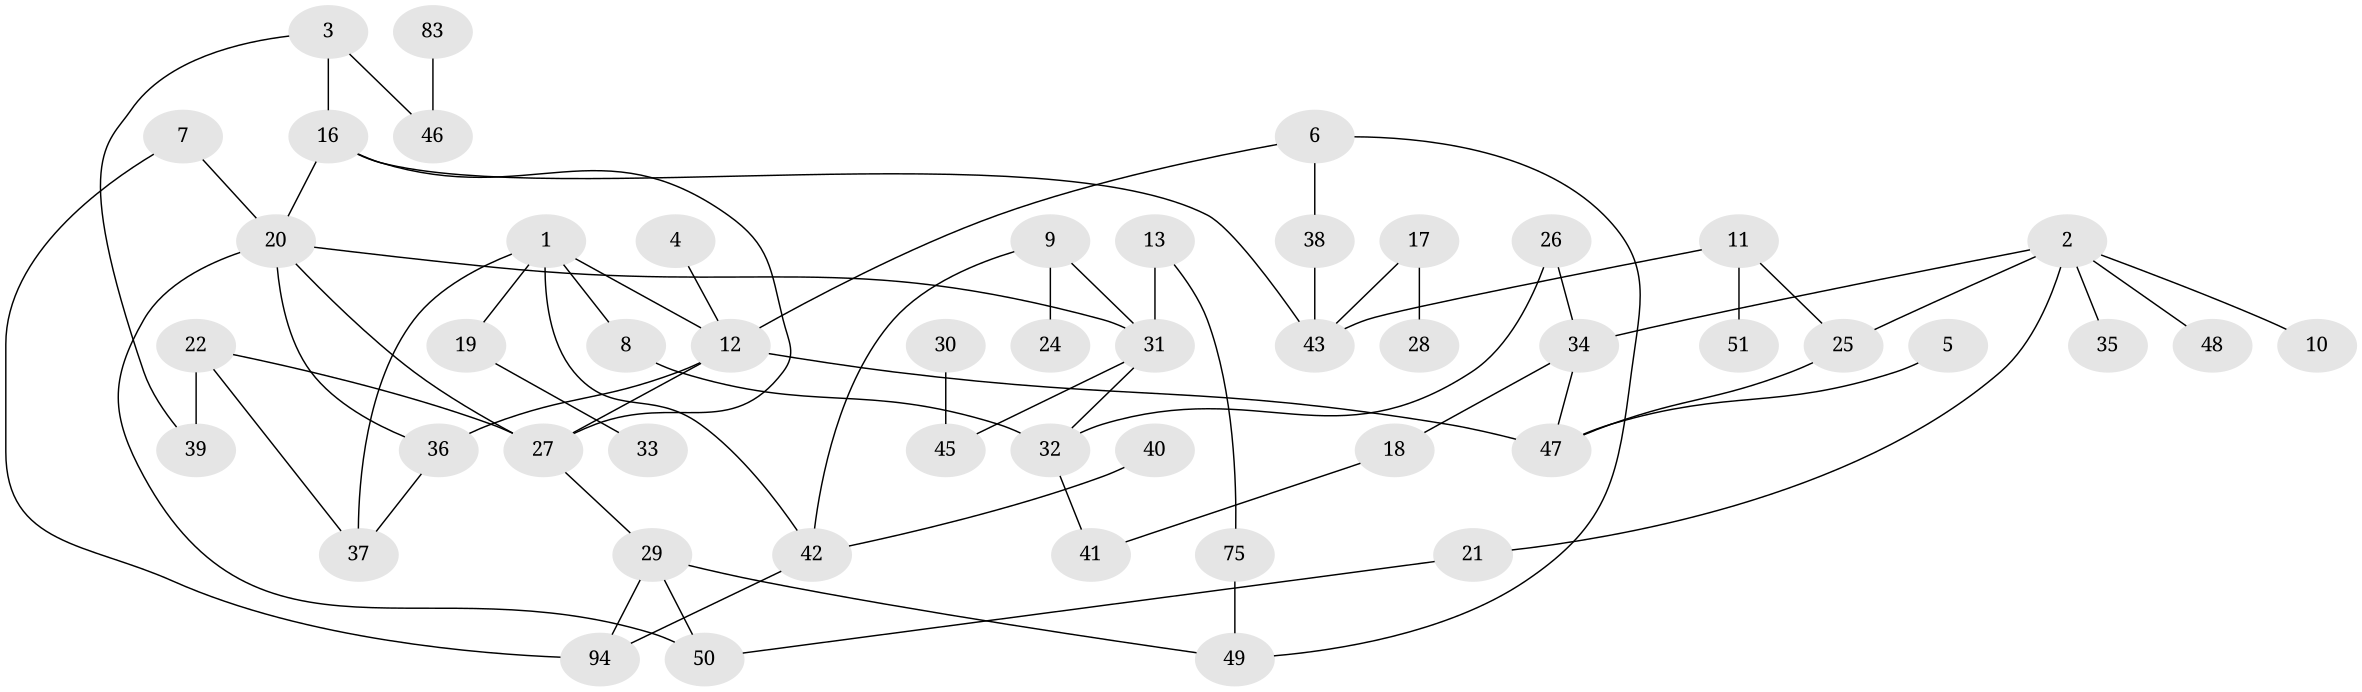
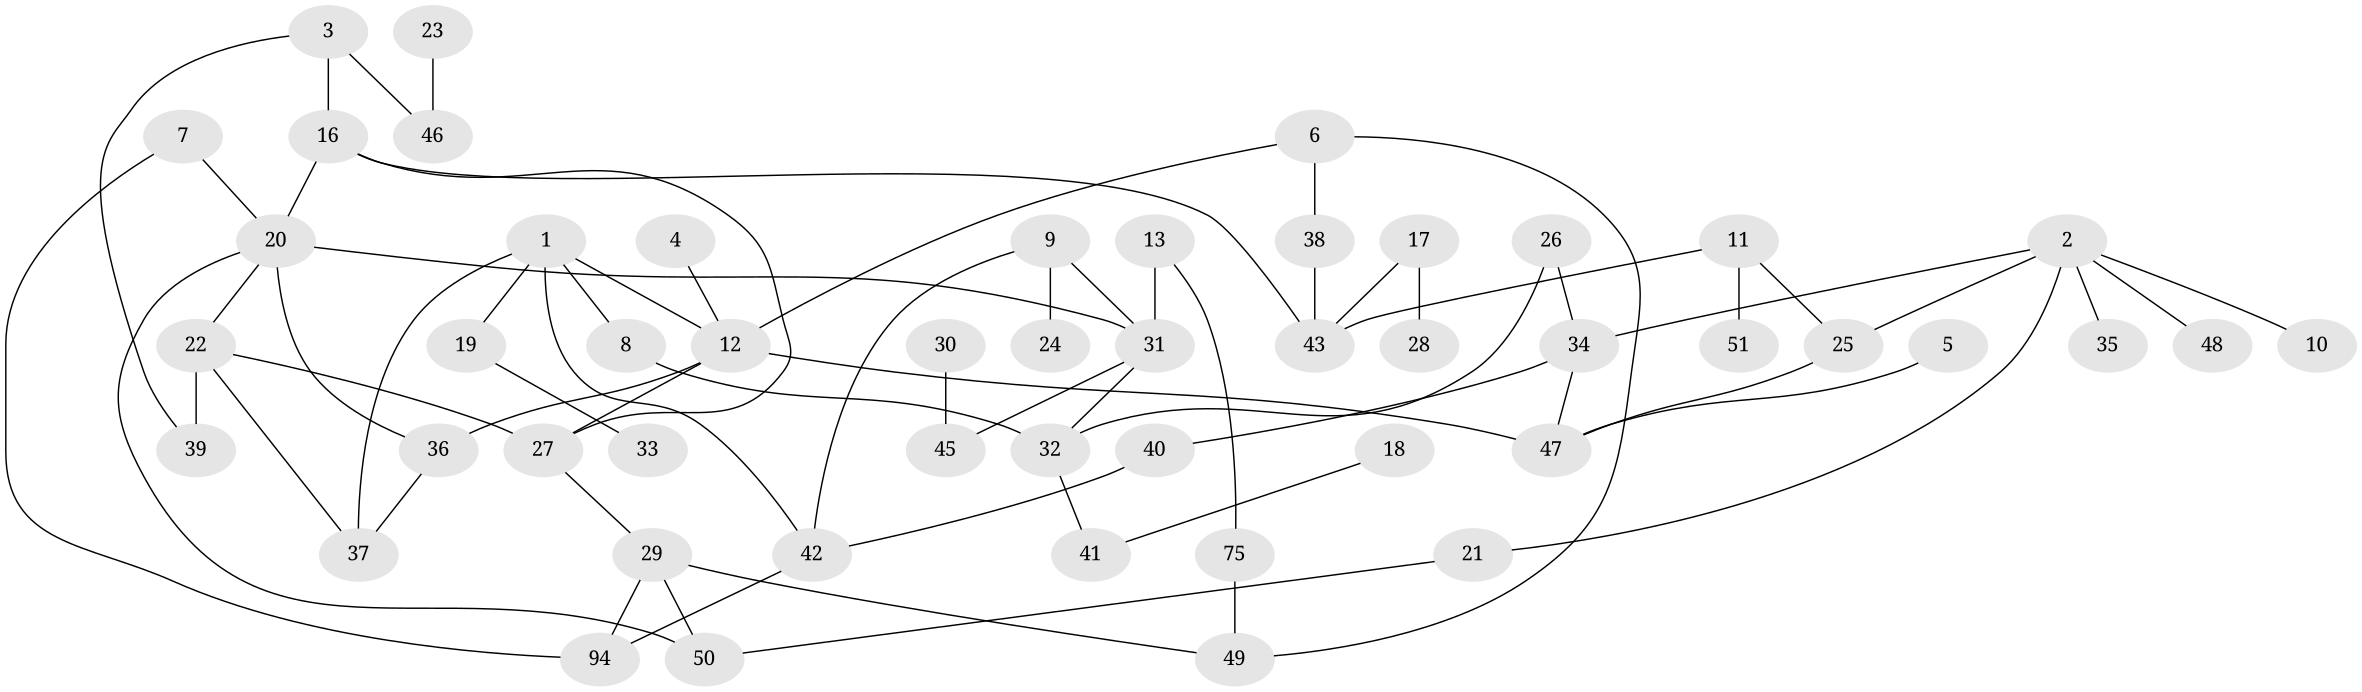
(433, 32) -> (433, 32)
(402, 363) -> (236, 293)
(1487, 398) -> (1300, 425)
